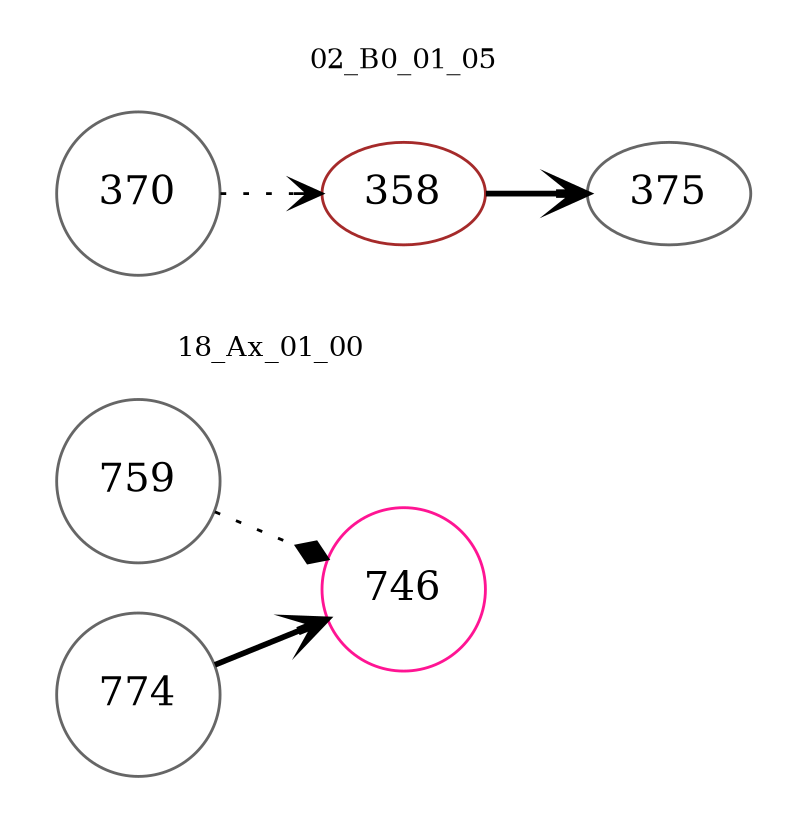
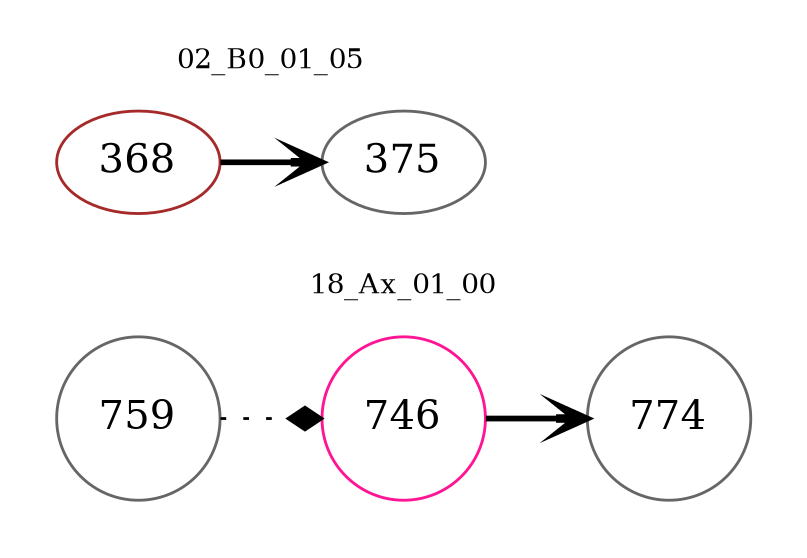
(138, 194) -> none
(404, 194) -> (138, 162)
(258, 647) -> (522, 419)
